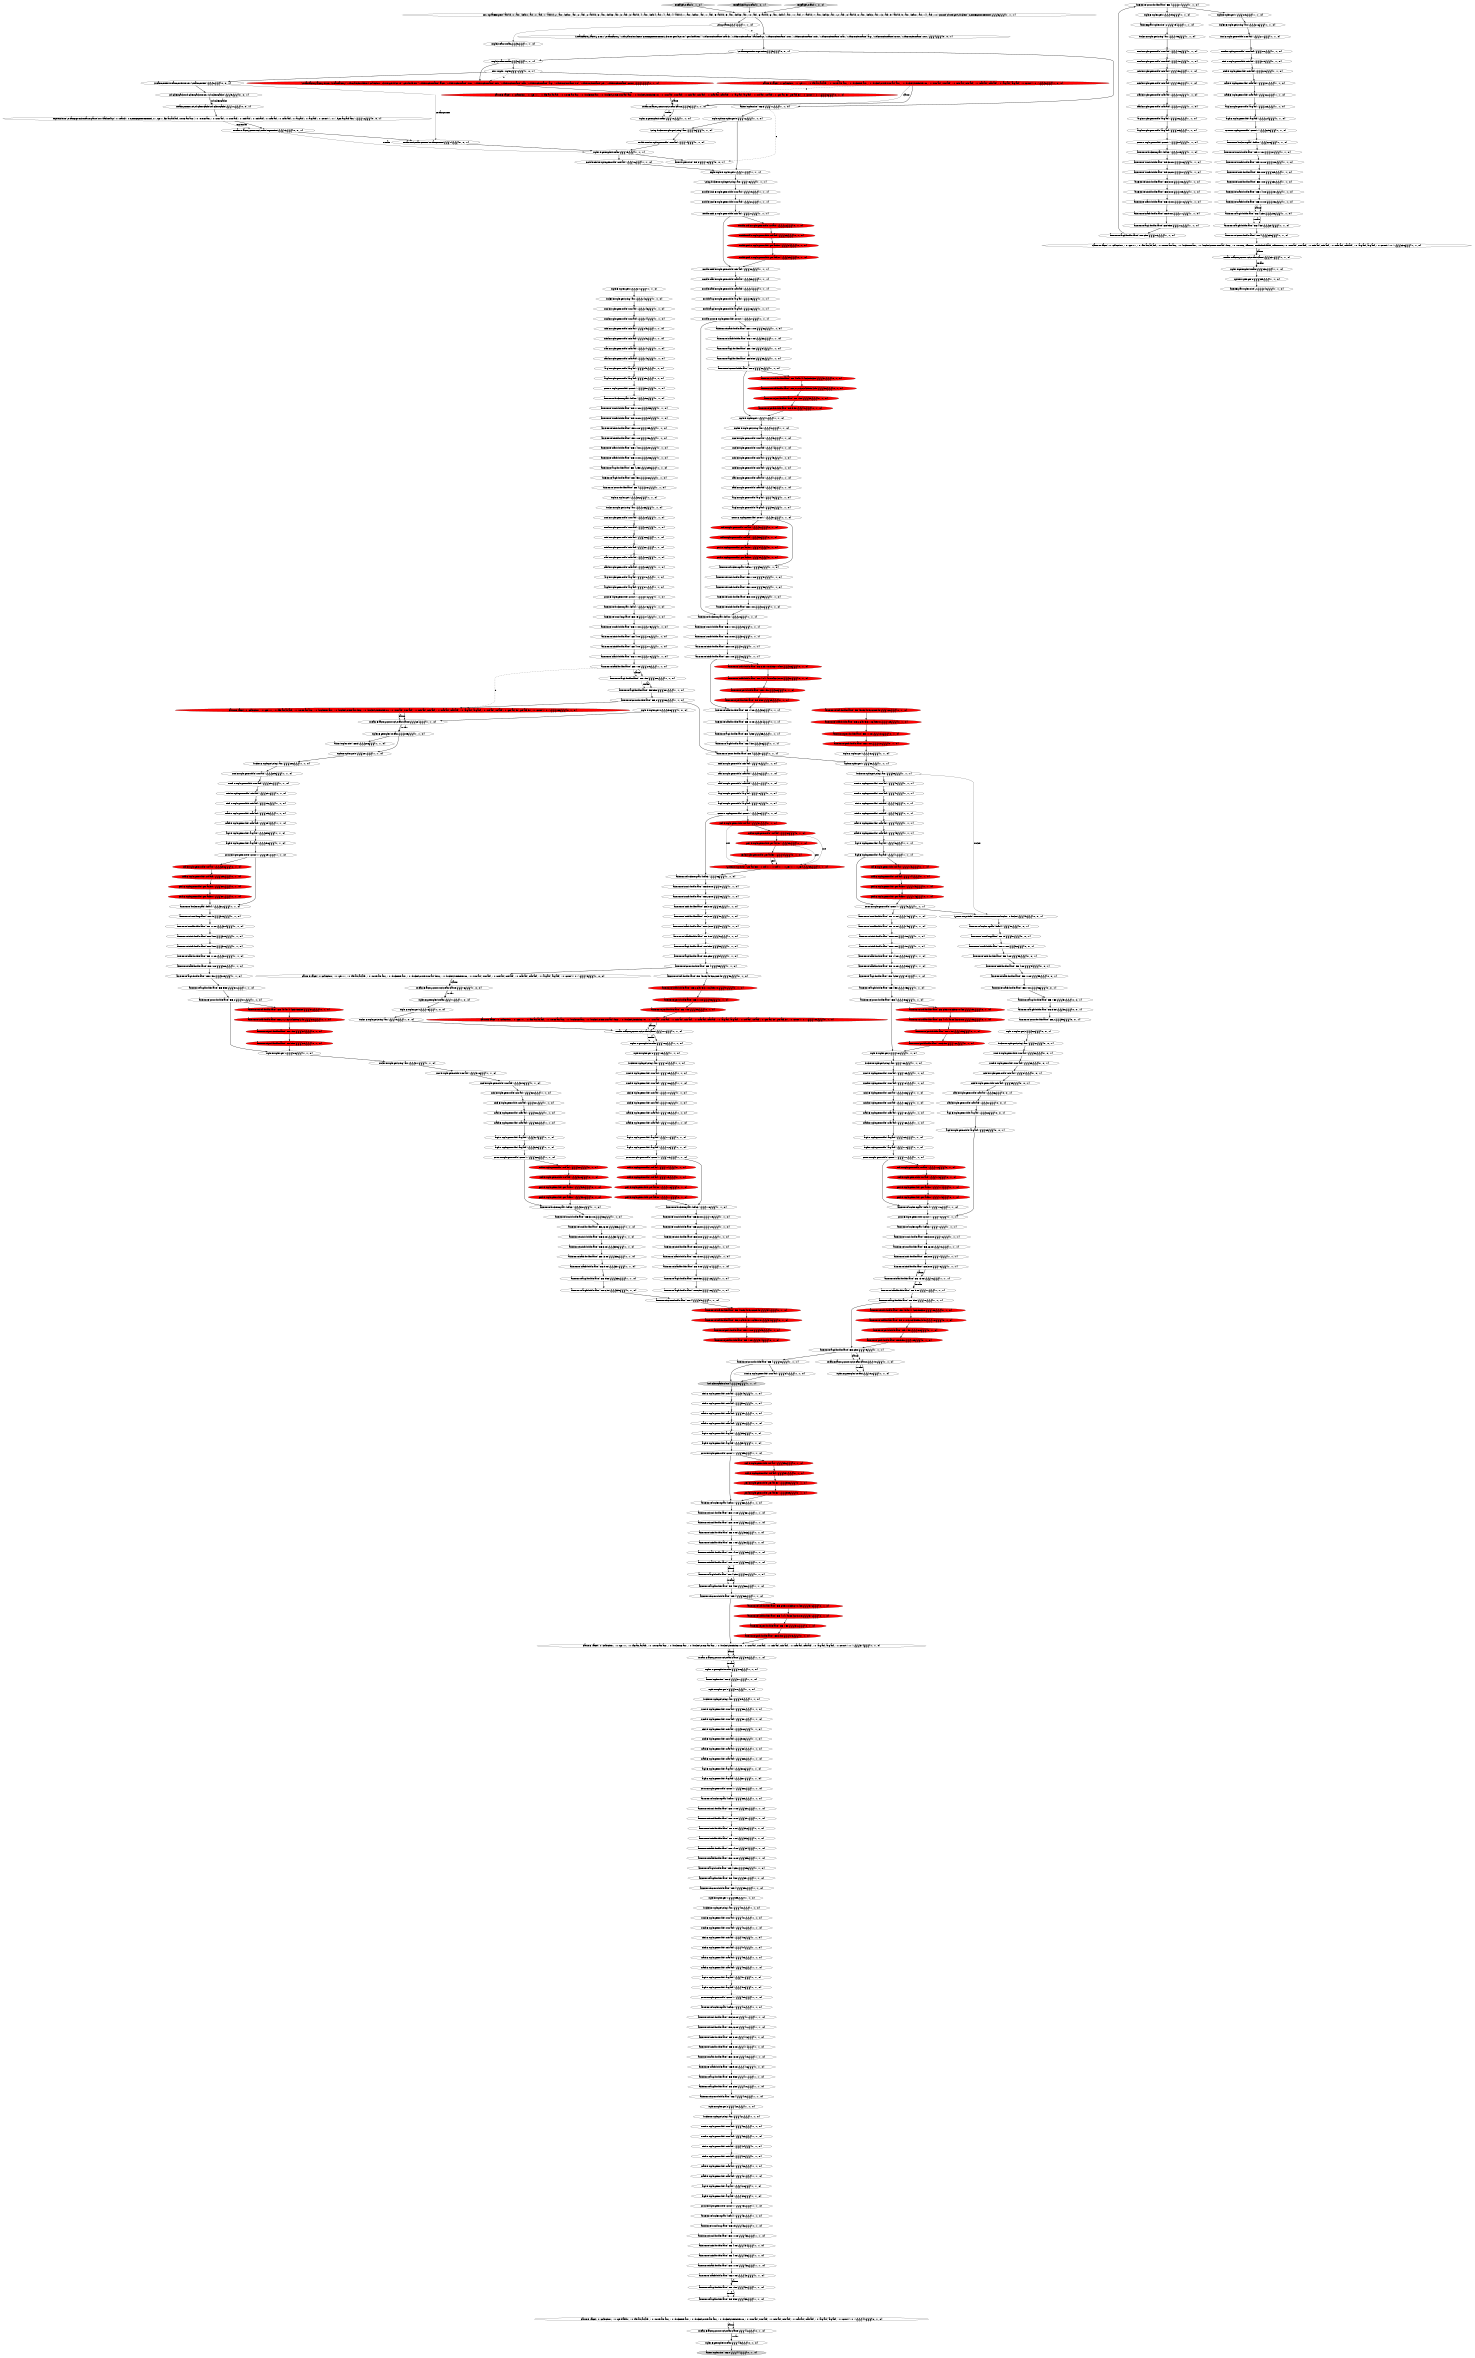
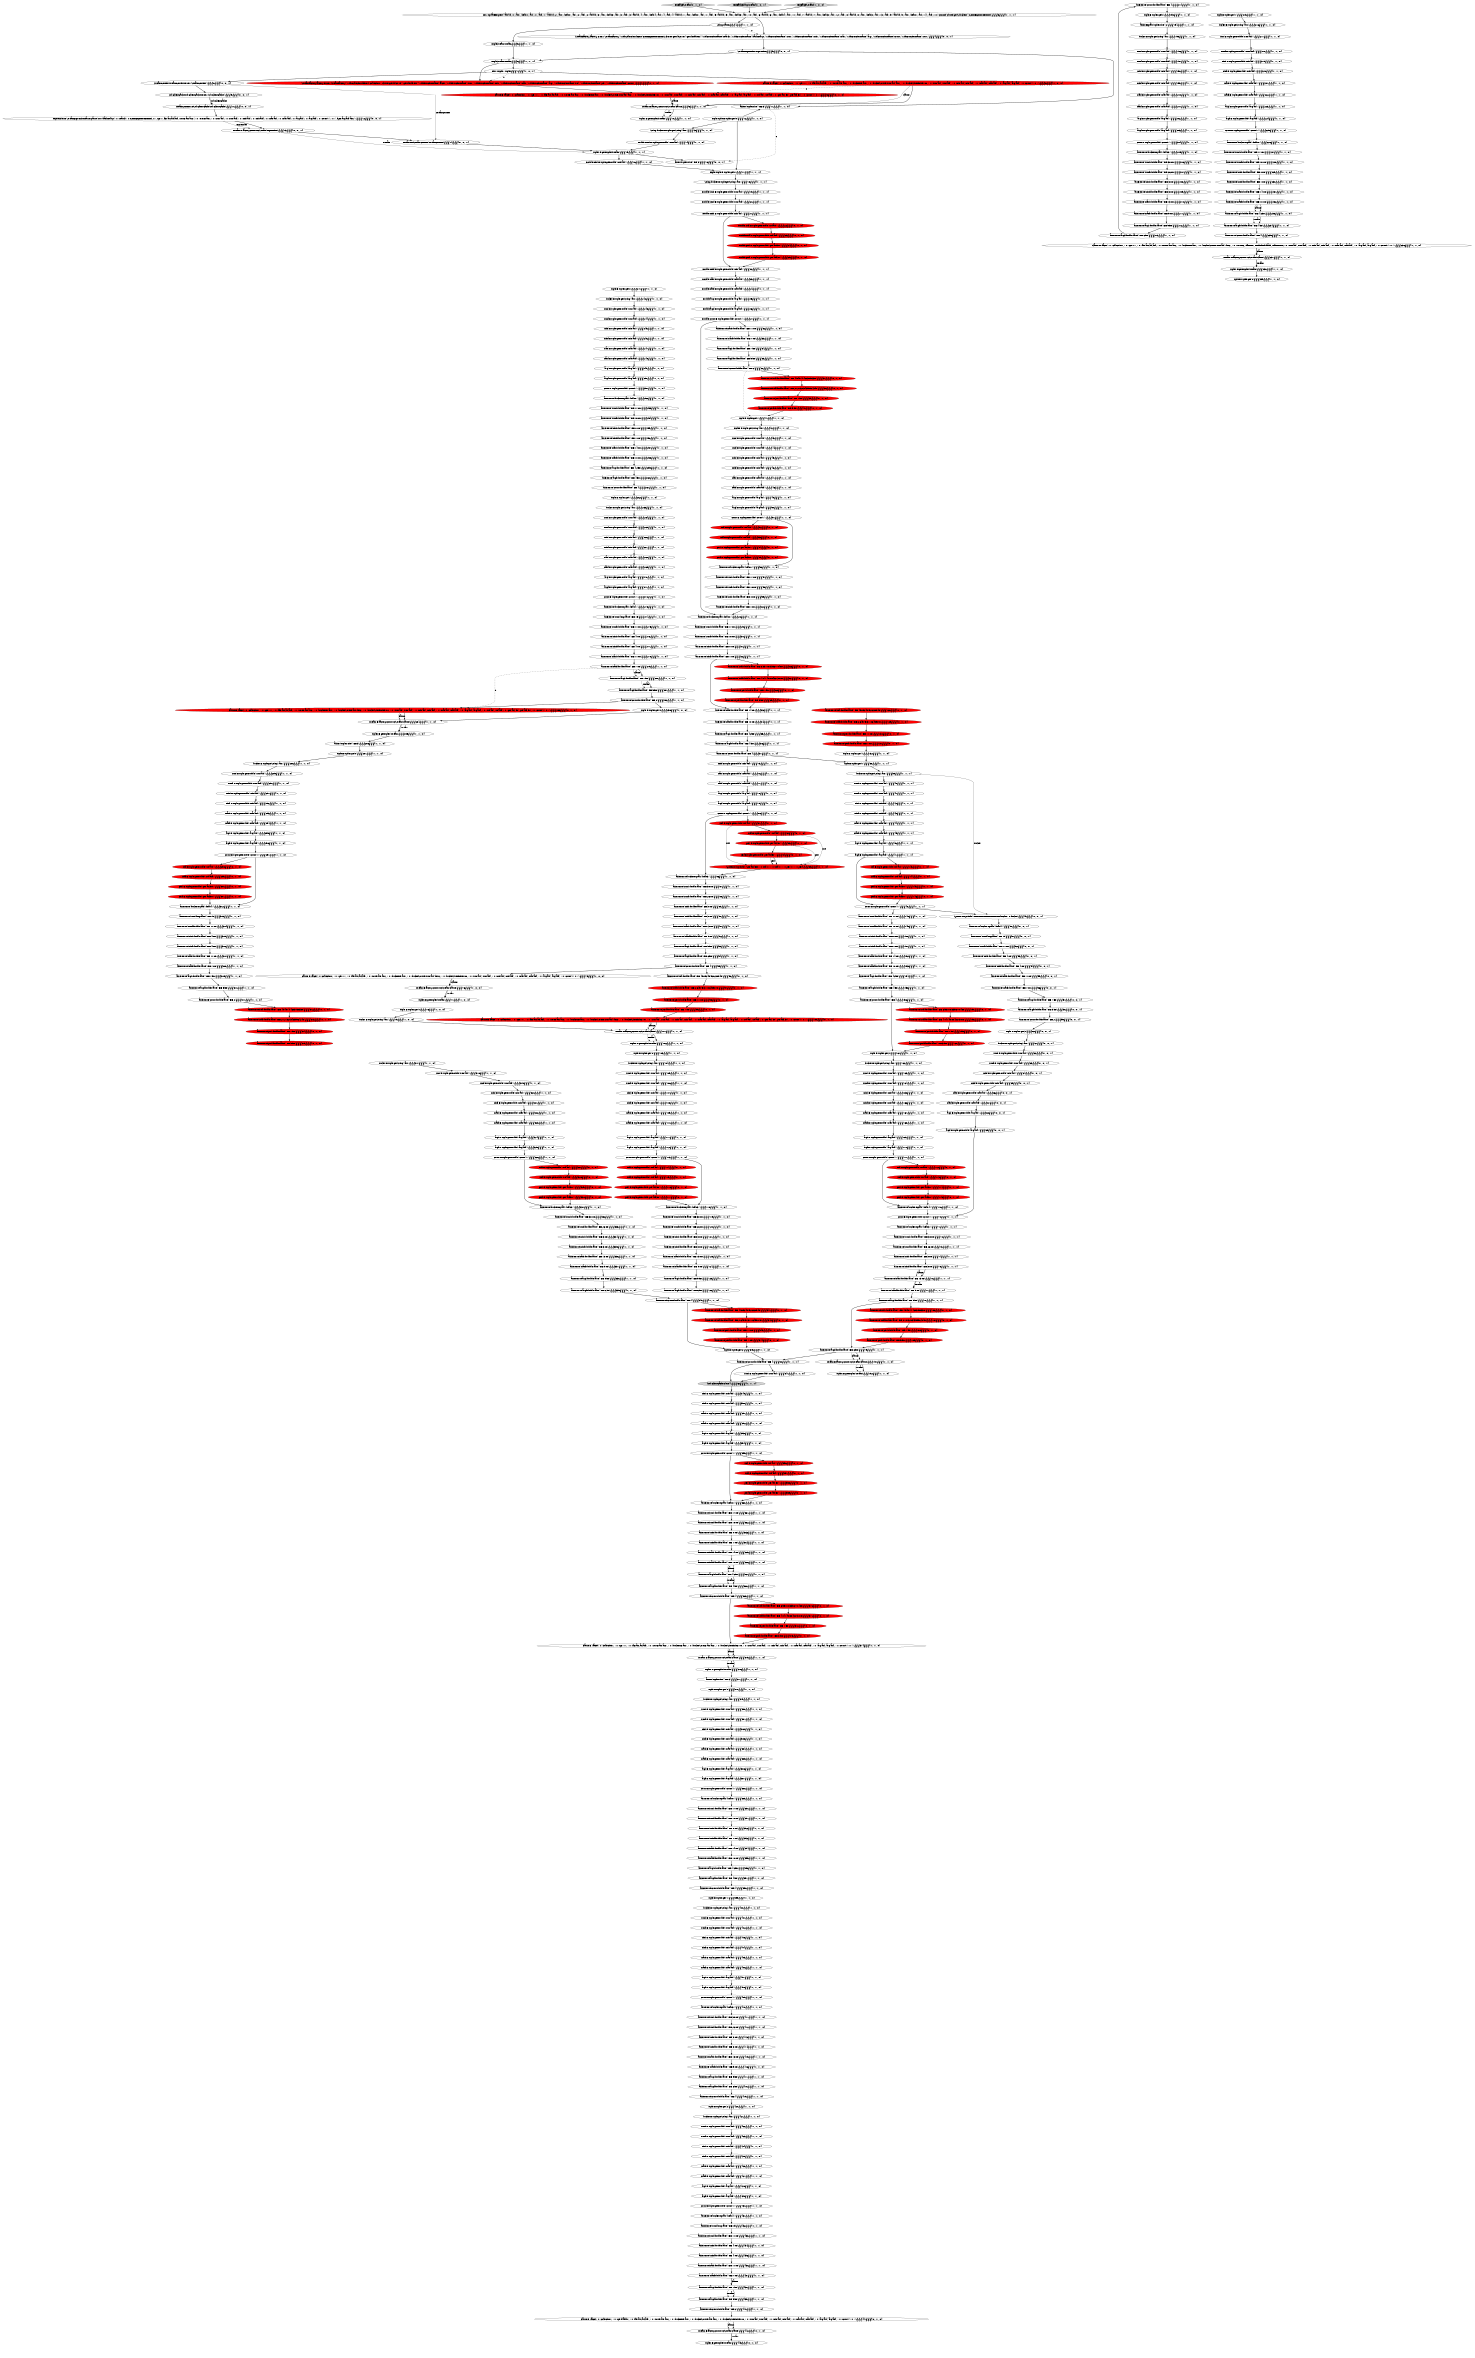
(1203, 10) -> none
none -> (1167, 19)
(609, 27) -> (609, 27)
none -> (513, 52)
(751, 112) -> (751, 113)
(1257, 289) -> none
(744, 394) -> (744, 394)
(699, 727) -> (658, 705)
(393, 748) -> (360, 748)
(434, 1005) -> none
none -> (1040, 1025)
(289, 1053) -> none
none -> (747, 1350)
none -> (732, 2101)
none -> (732, 2309)
(732, 2353) -> none
